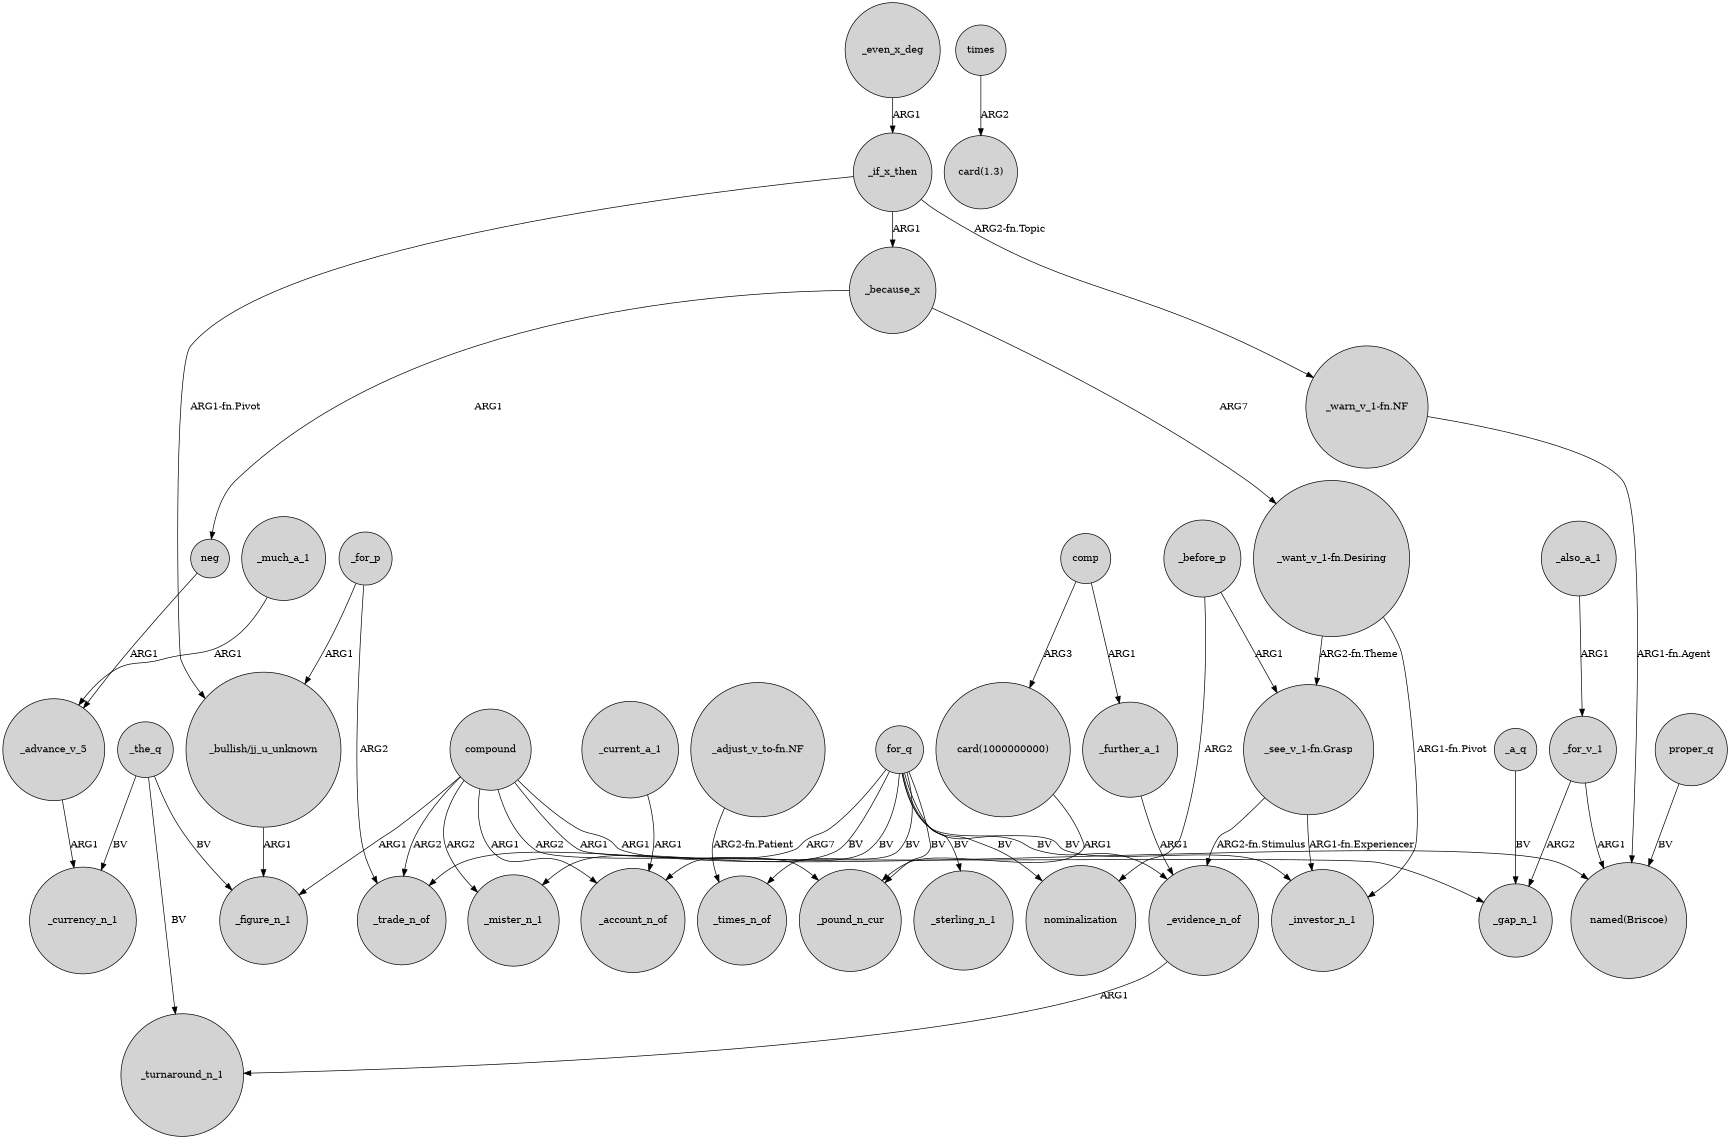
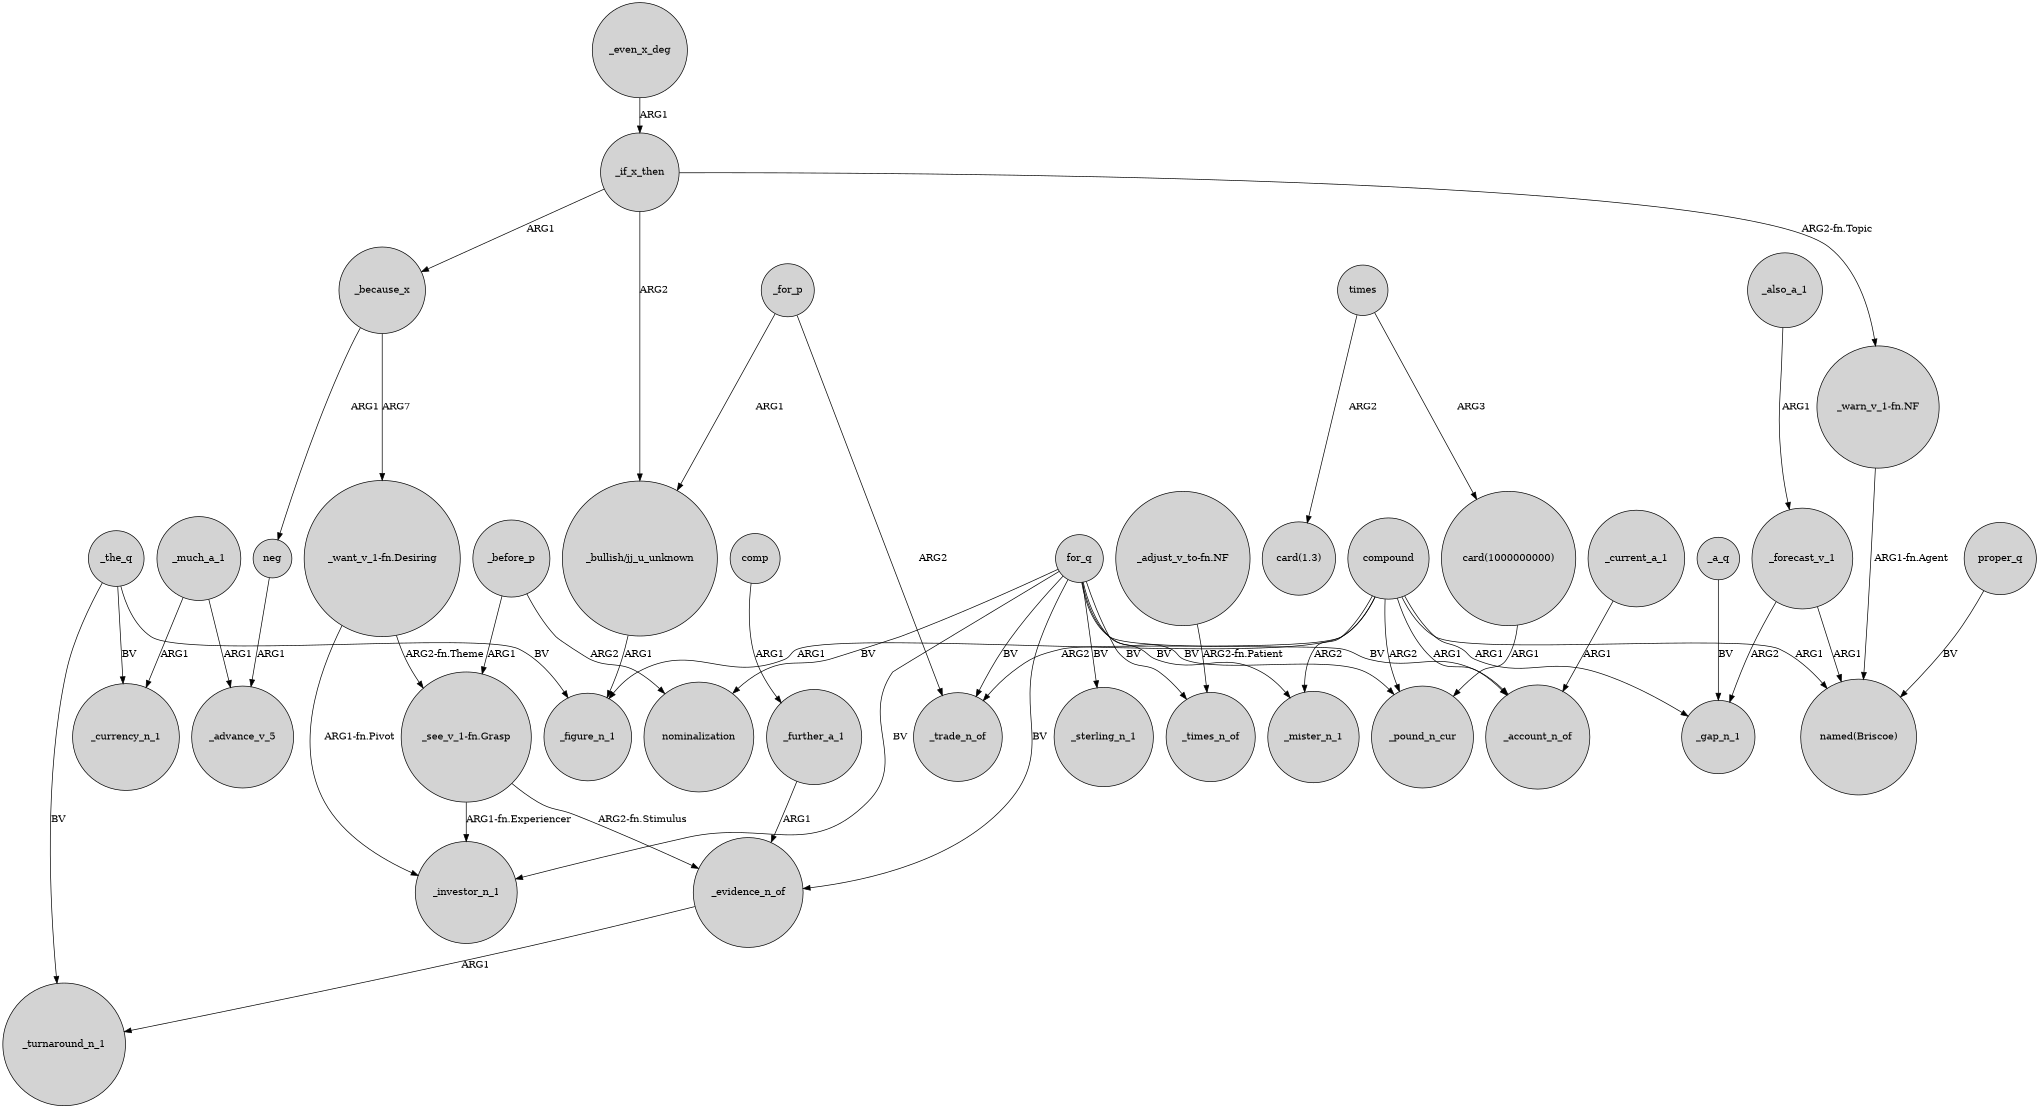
(226, 407) -> (654, 290)
(1054, 631) -> (1424, 403)
(1583, 750) -> (1802, 559)
(68, 830) -> (168, 635)
(821, 845) -> (1010, 654)
